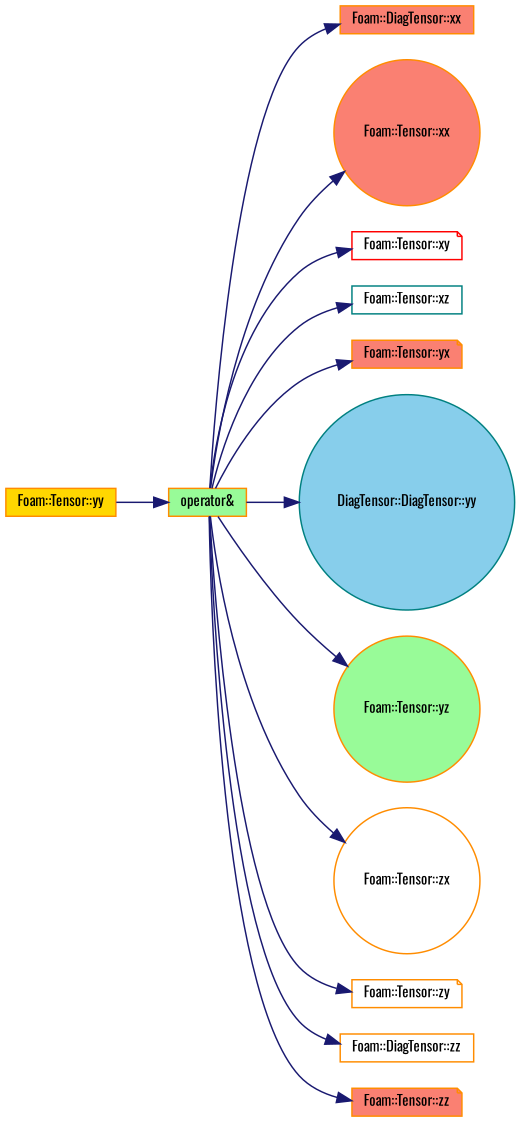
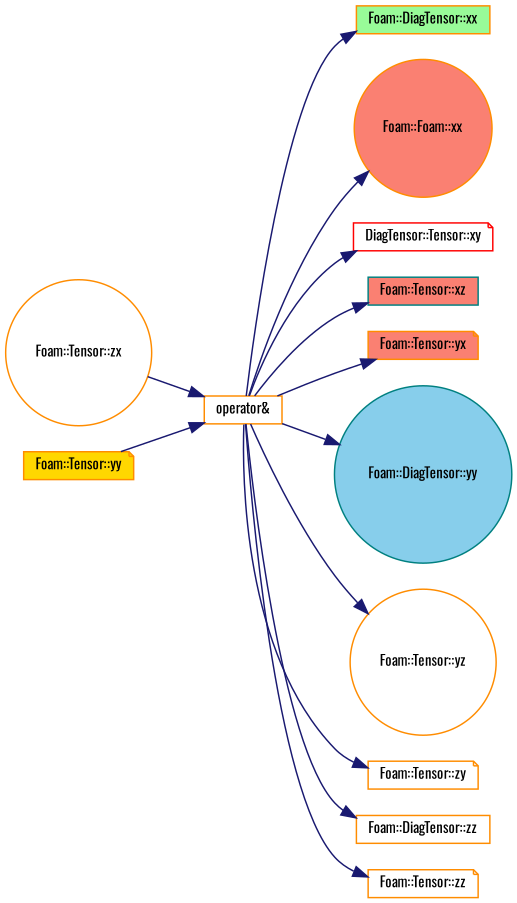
(407, 20) -> (423, 20)
(407, 133) -> (423, 128)
(407, 246) -> (423, 237)
(407, 300) -> (423, 291)
(61, 502) -> (79, 466)
(208, 502) -> (243, 410)
(407, 502) -> (423, 474)
(247, 685) -> (169, 384)
(407, 709) -> (423, 662)
(407, 1102) -> (423, 884)
